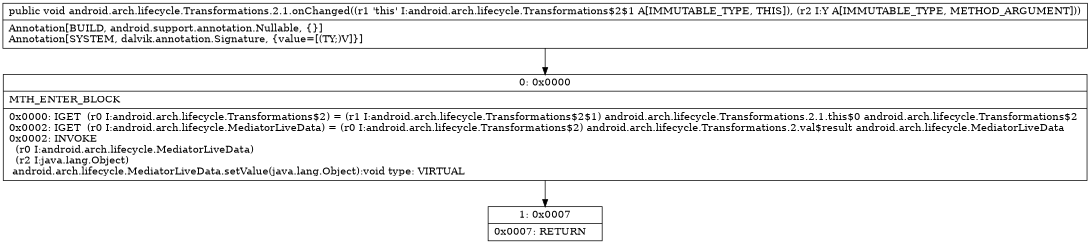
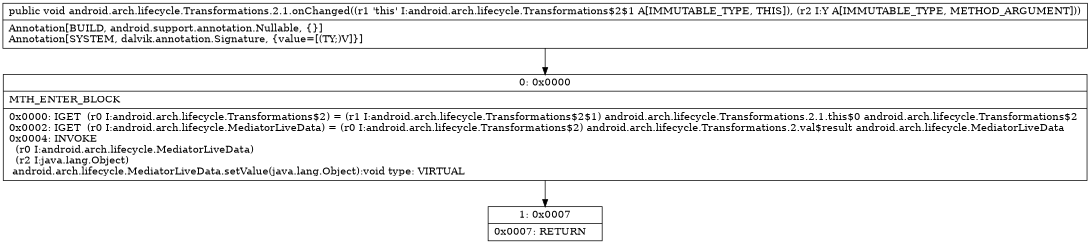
(57, 139) -> (57, 139)
